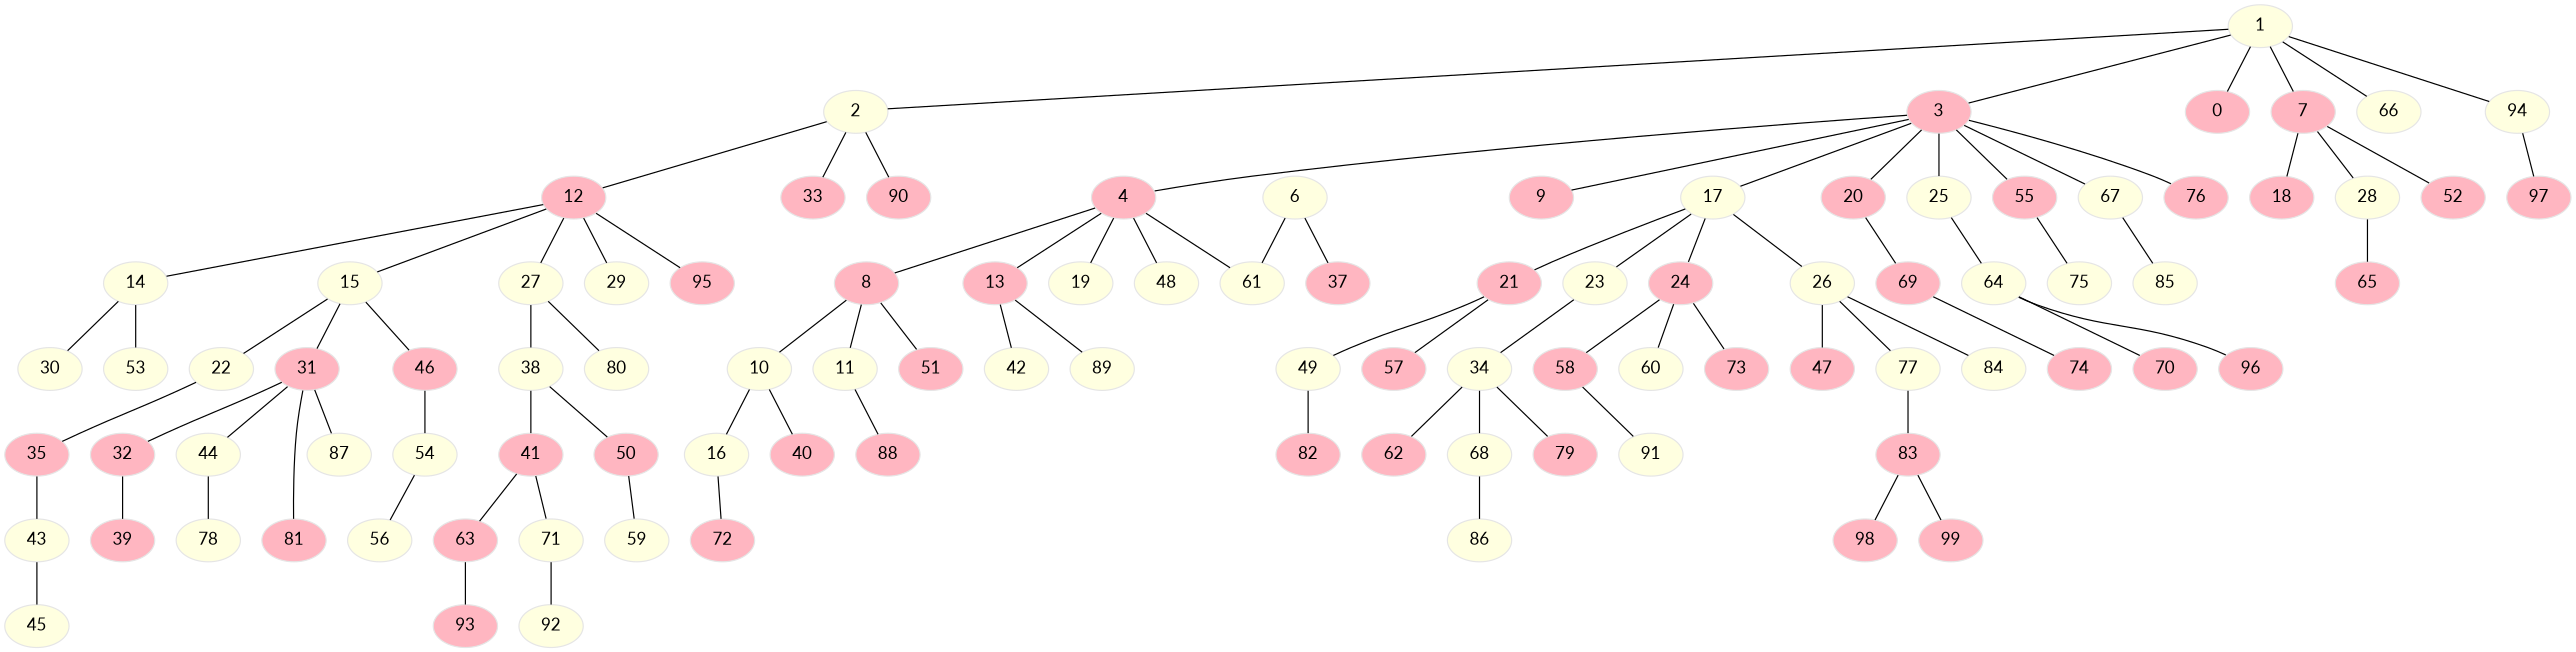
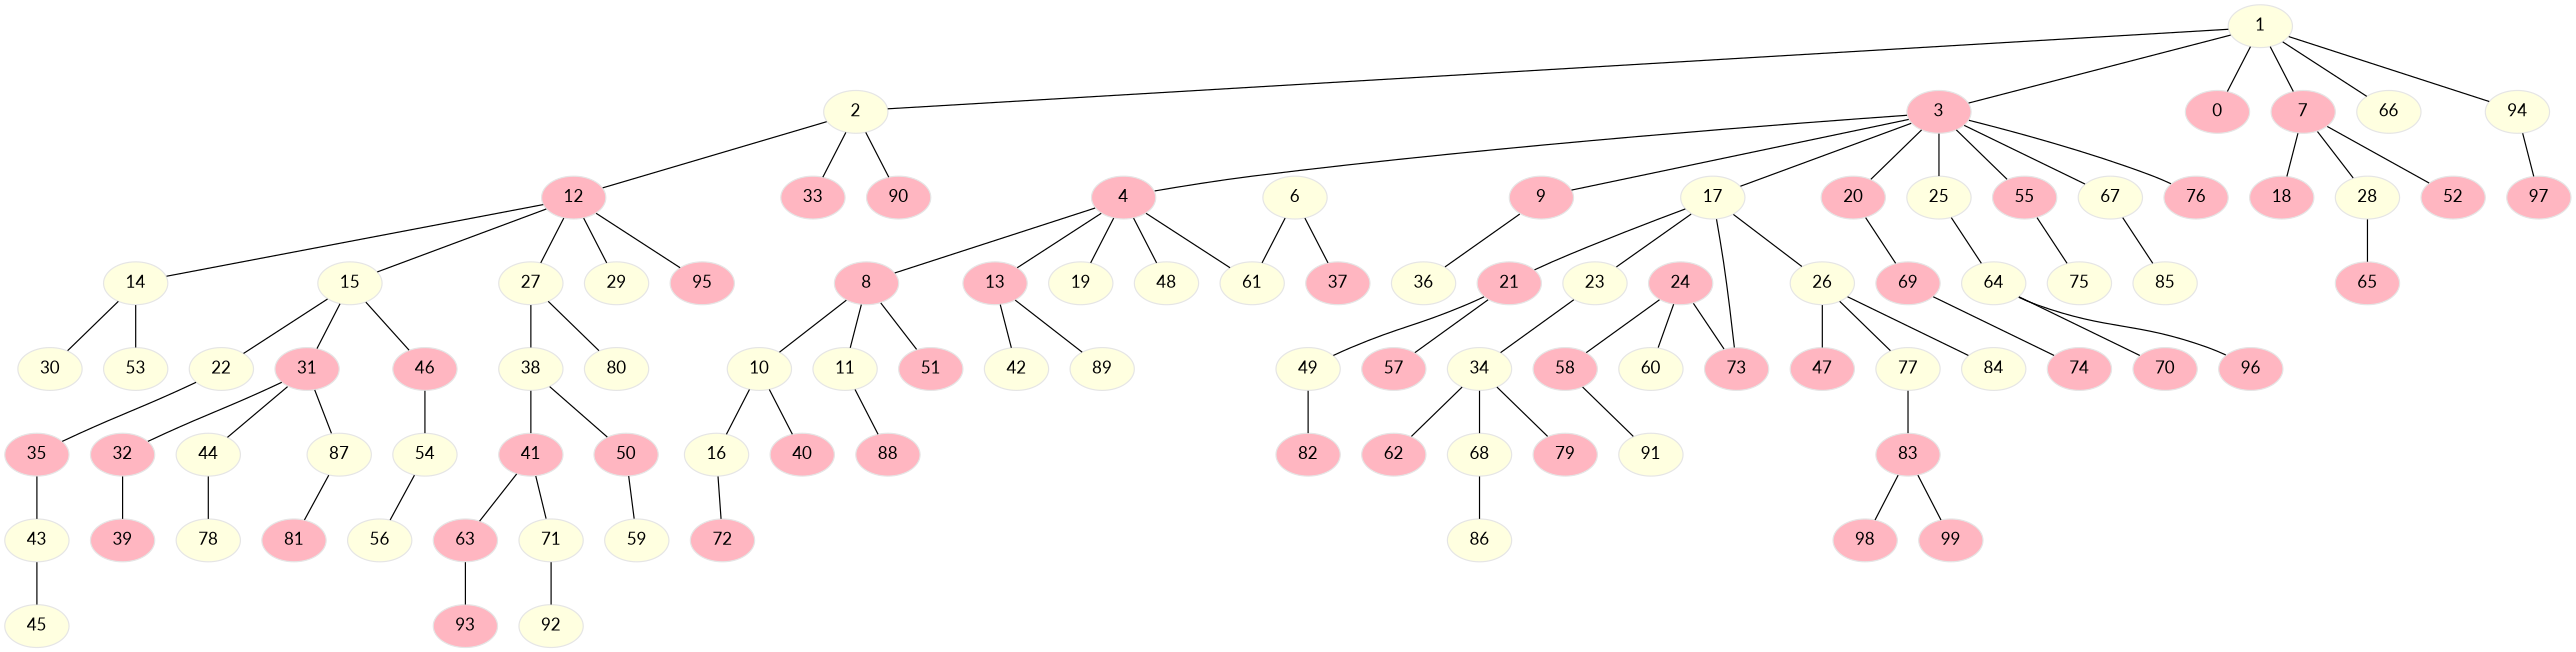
(1697, 240) -> (1727, 283)
none -> (1424, 283)
(295, 454) -> (317, 498)
